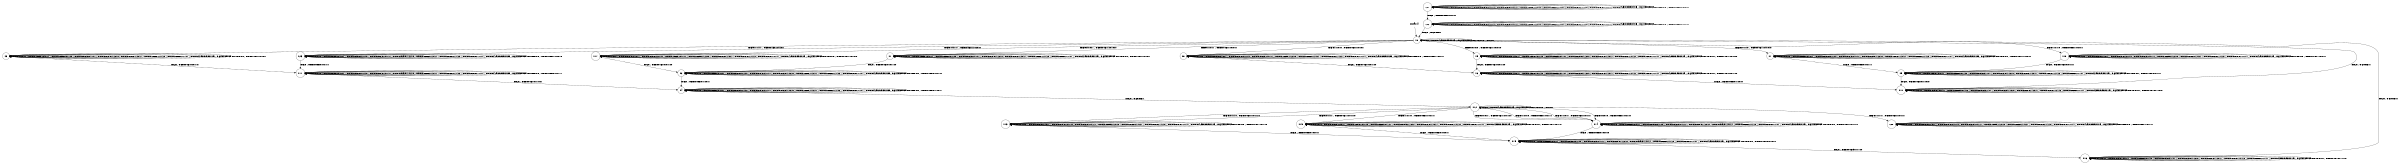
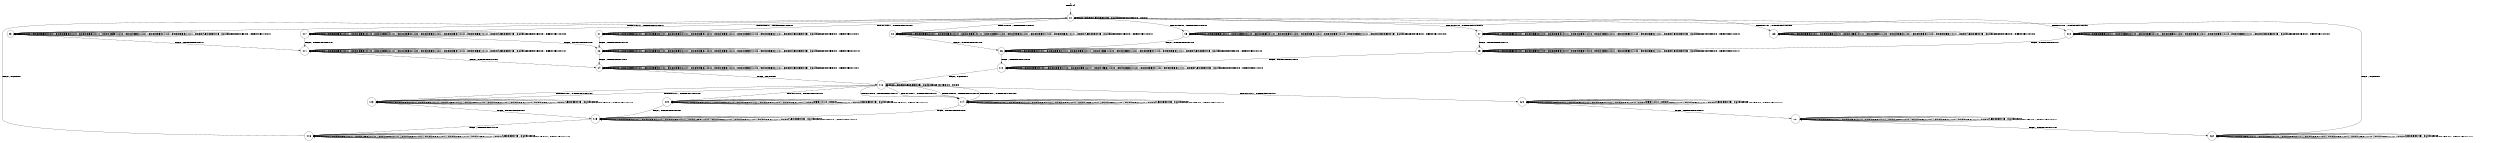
(2119, 45) -> (942, 76)
(300, 64) -> (305, 42)
none -> (1658, 110)
(1848, 150) -> (484, 127)
